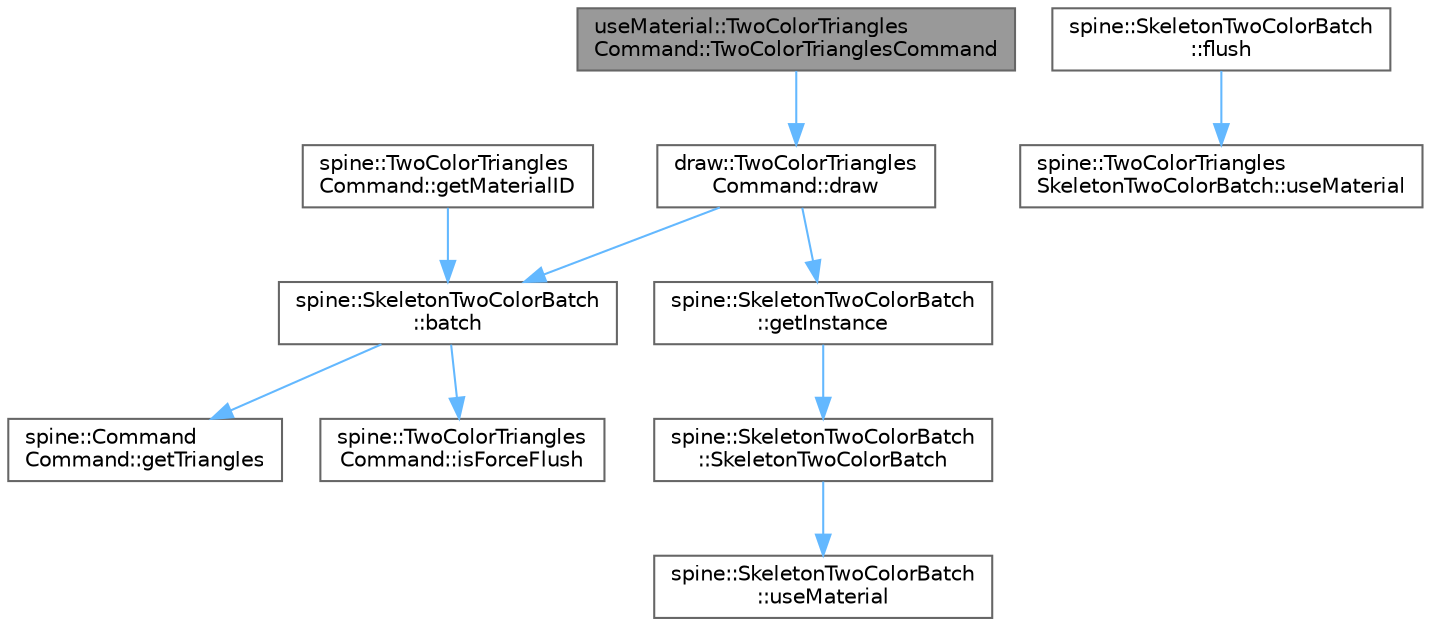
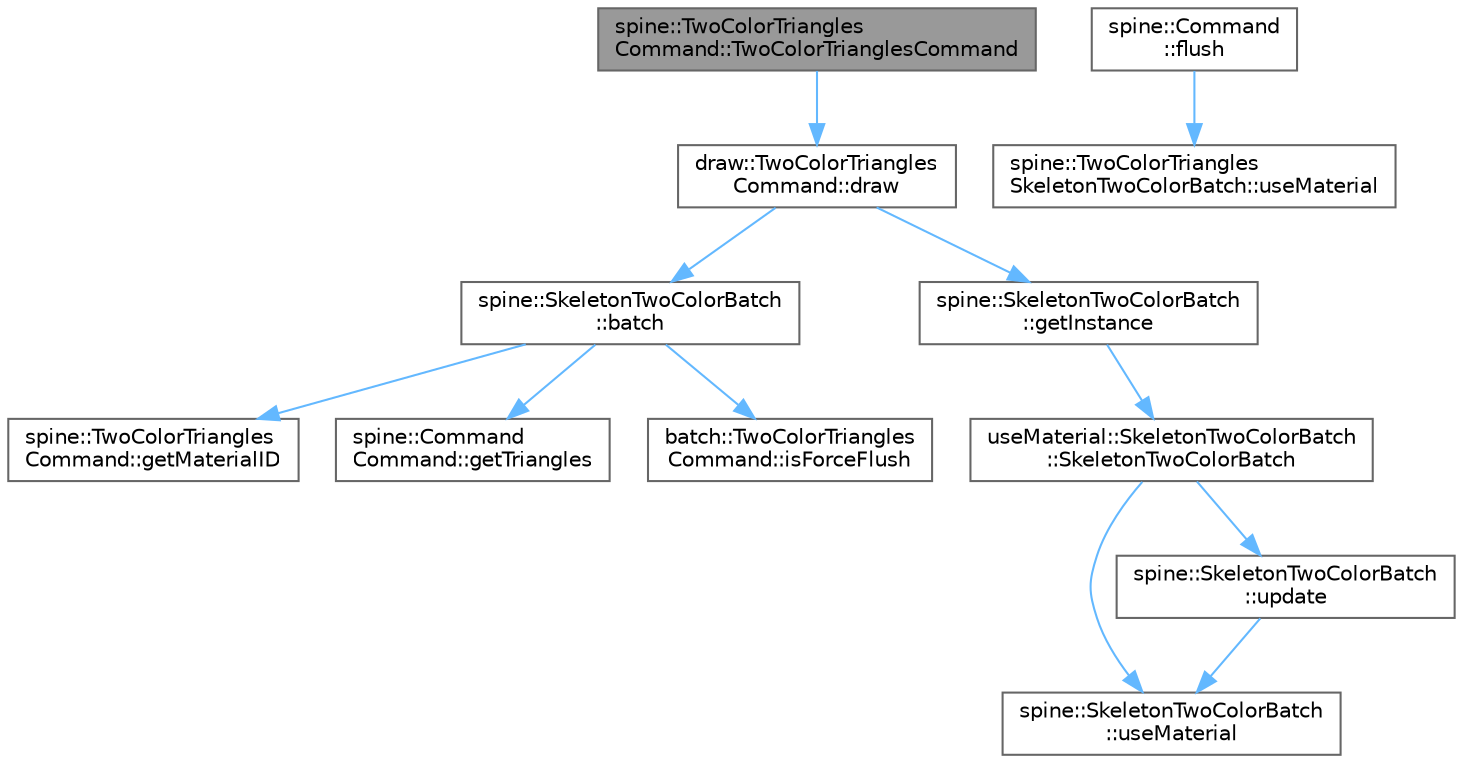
(796, 39) -> (817, 39)
(1221, 39) -> (1194, 39)
(448, 234) -> (402, 379)
(462, 450) -> (790, 450)
(823, 450) -> (1172, 450)
none -> (1286, 587)
